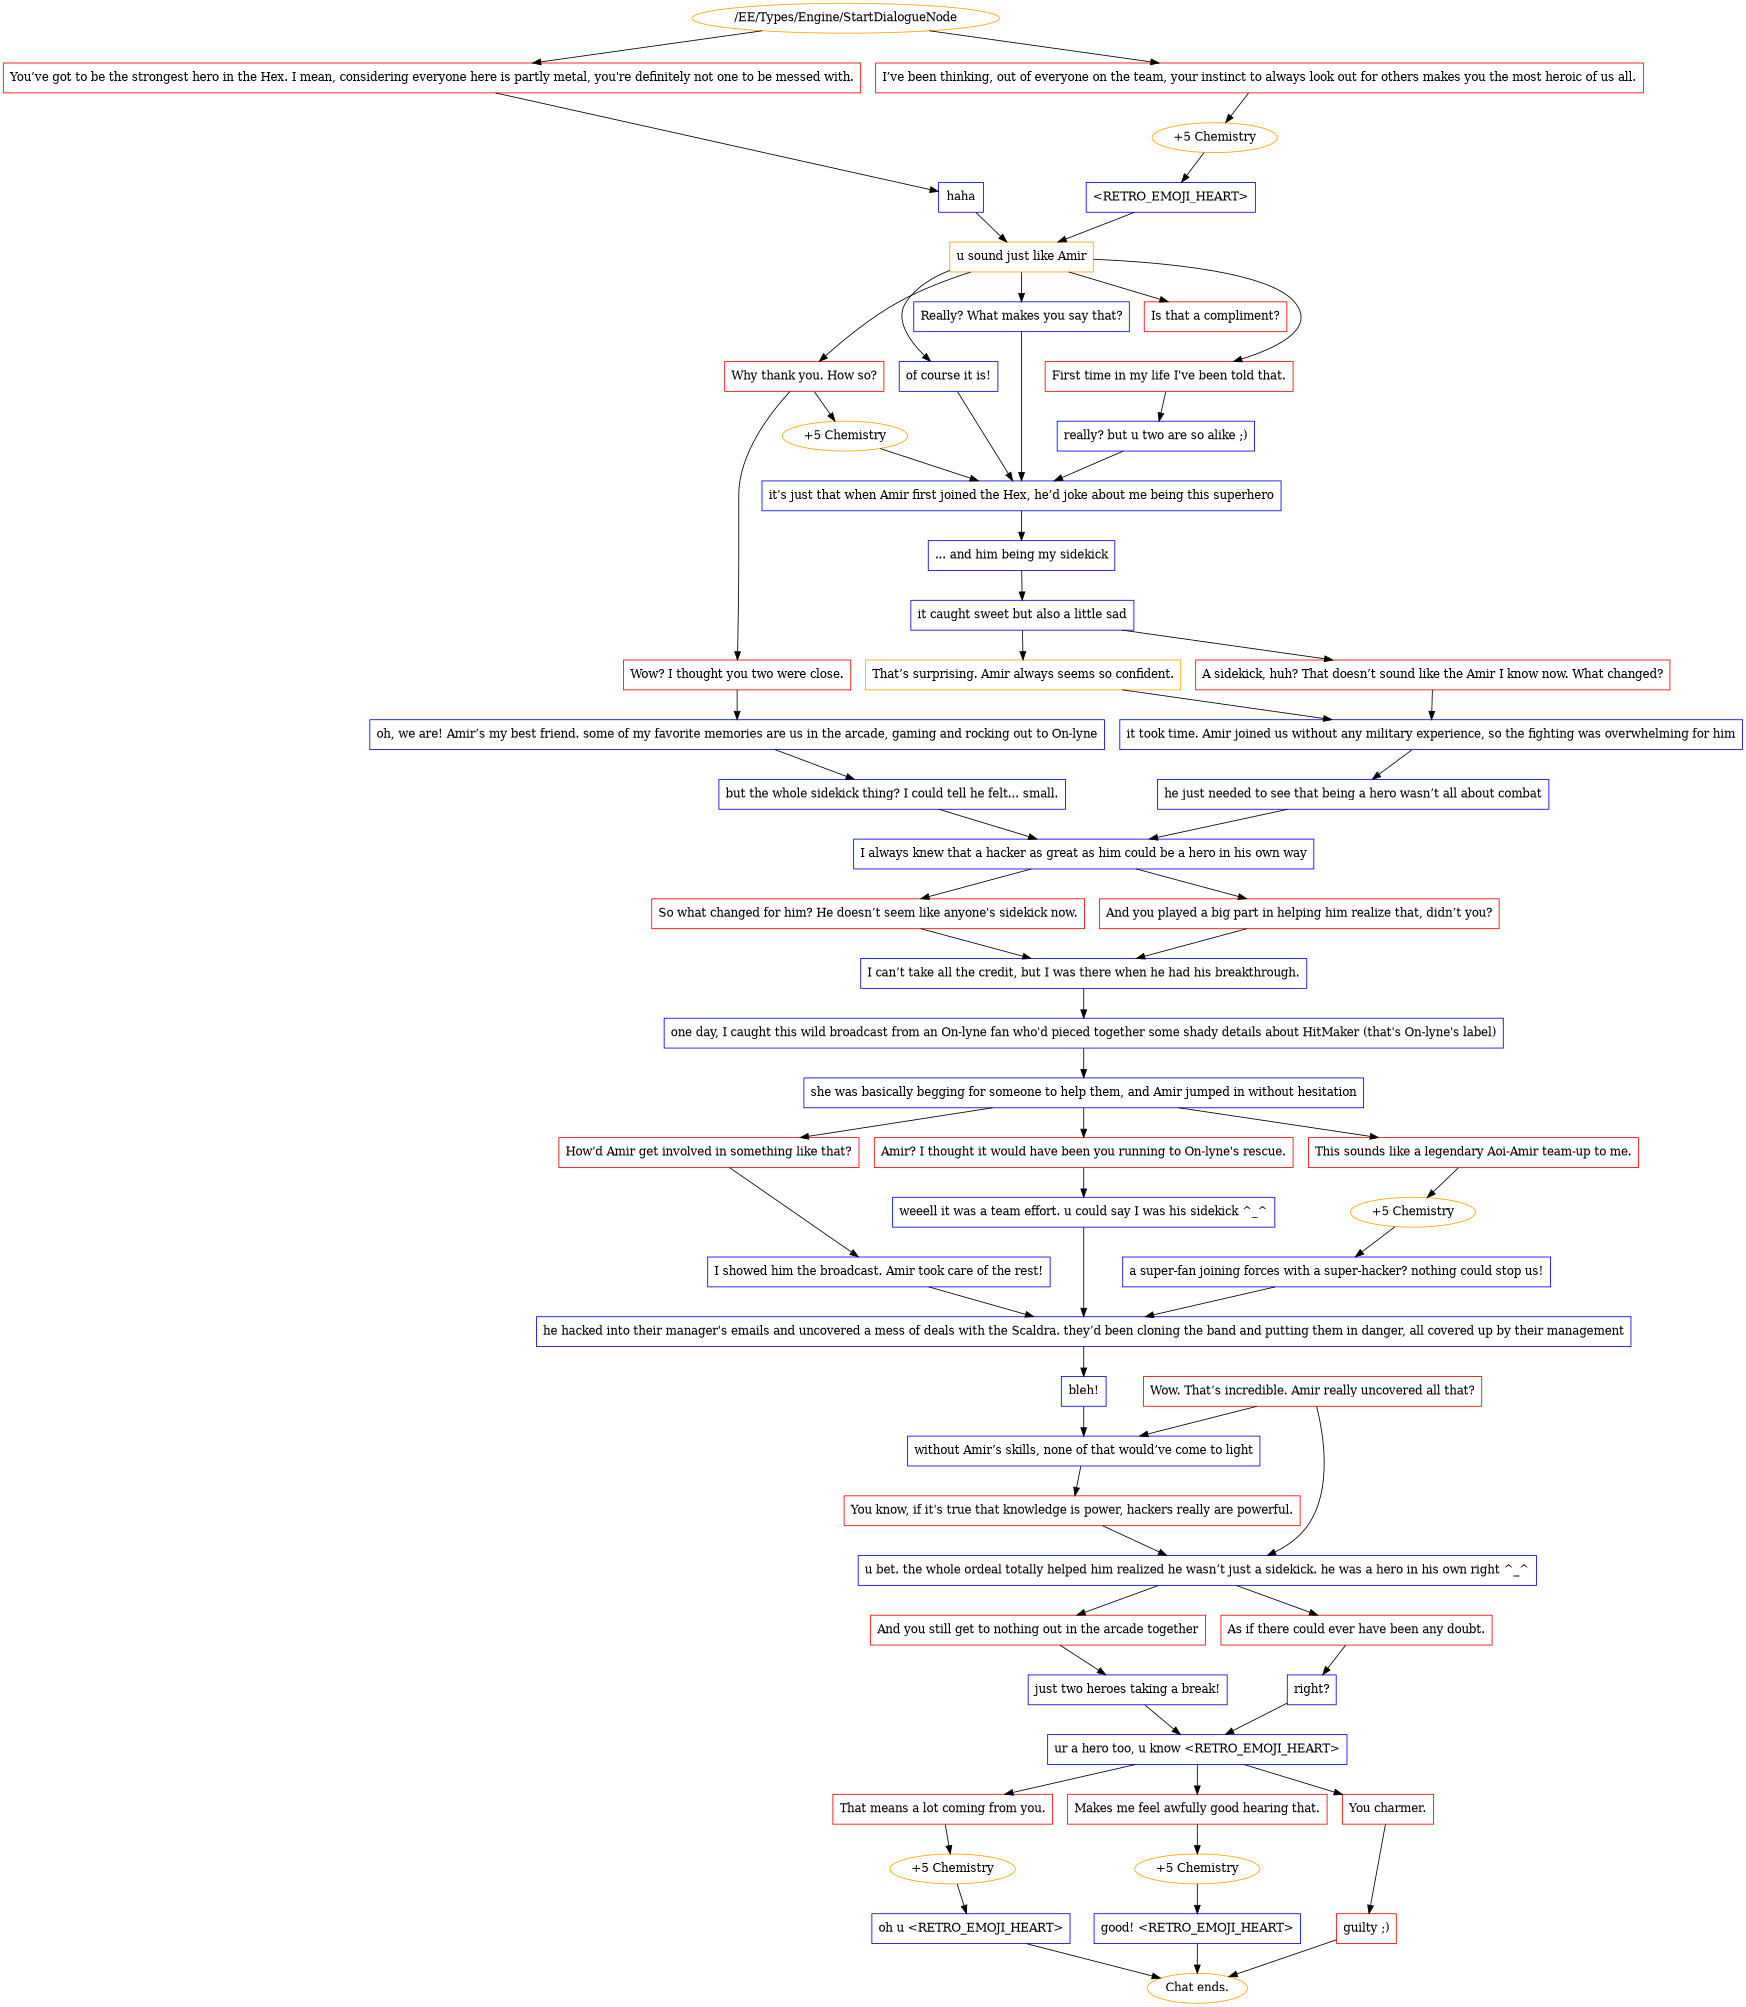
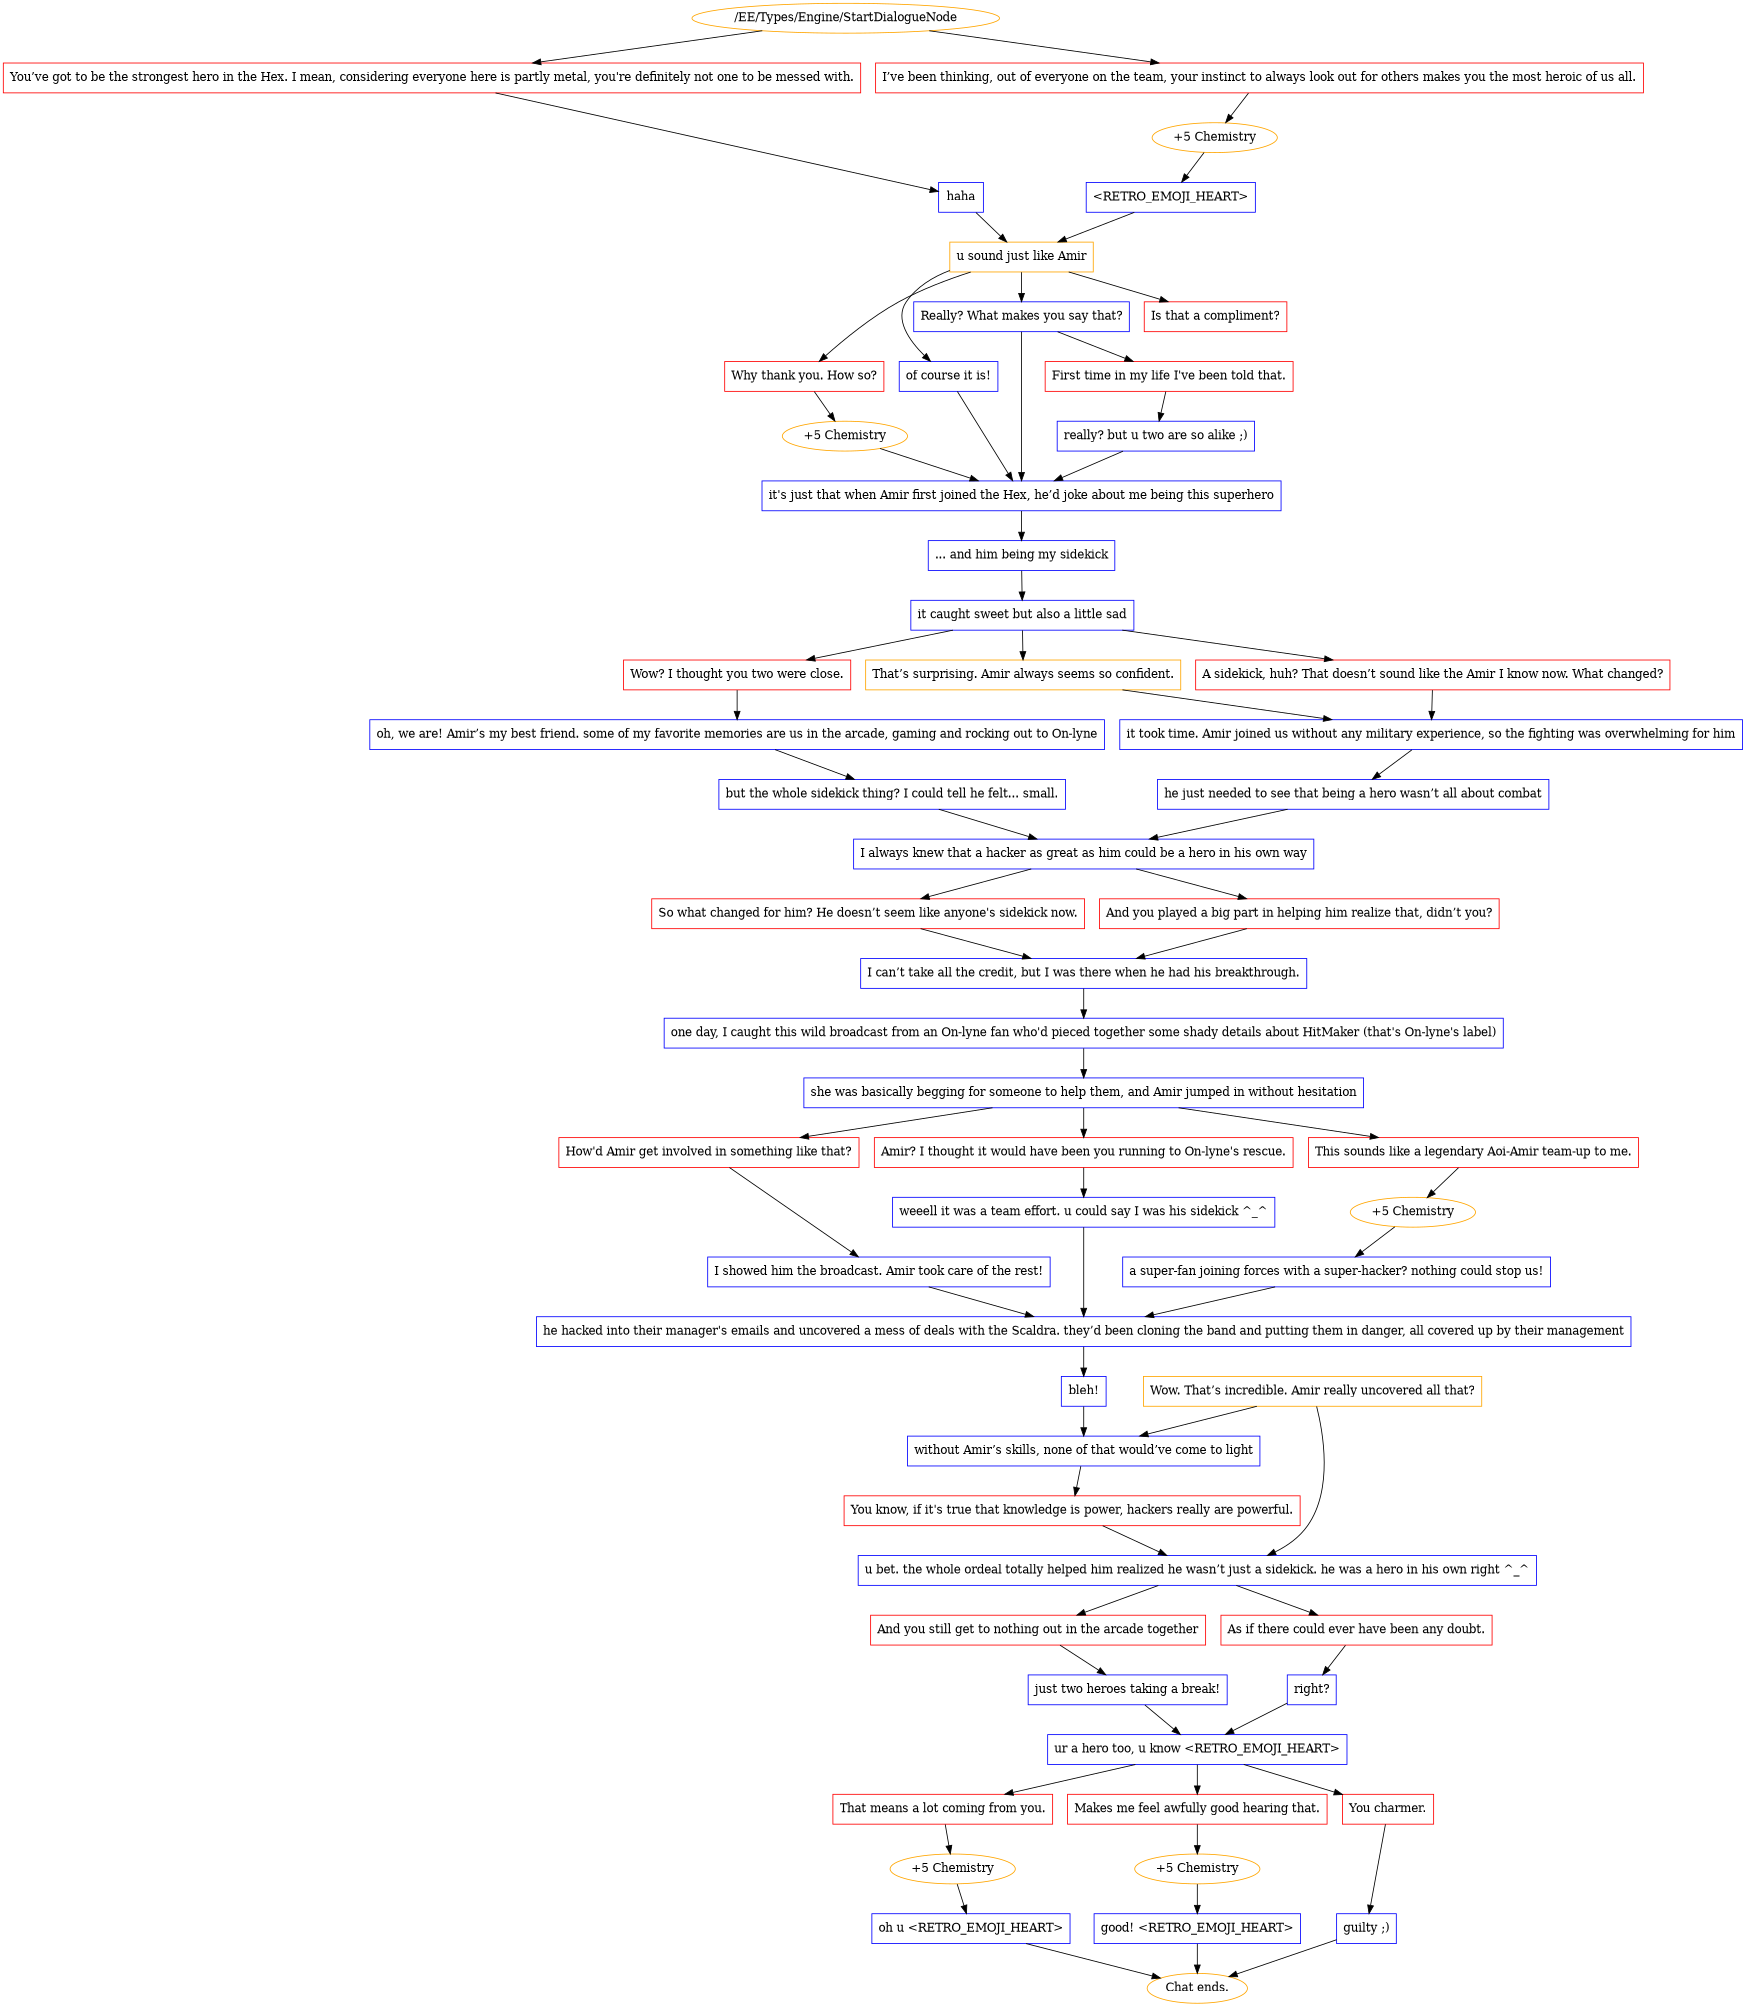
(1243, 277) -> (1092, 345)
(739, 514) -> (884, 644)
(1313, 1391) -> (1313, 1391)
(1366, 1929) -> (1366, 1929)
